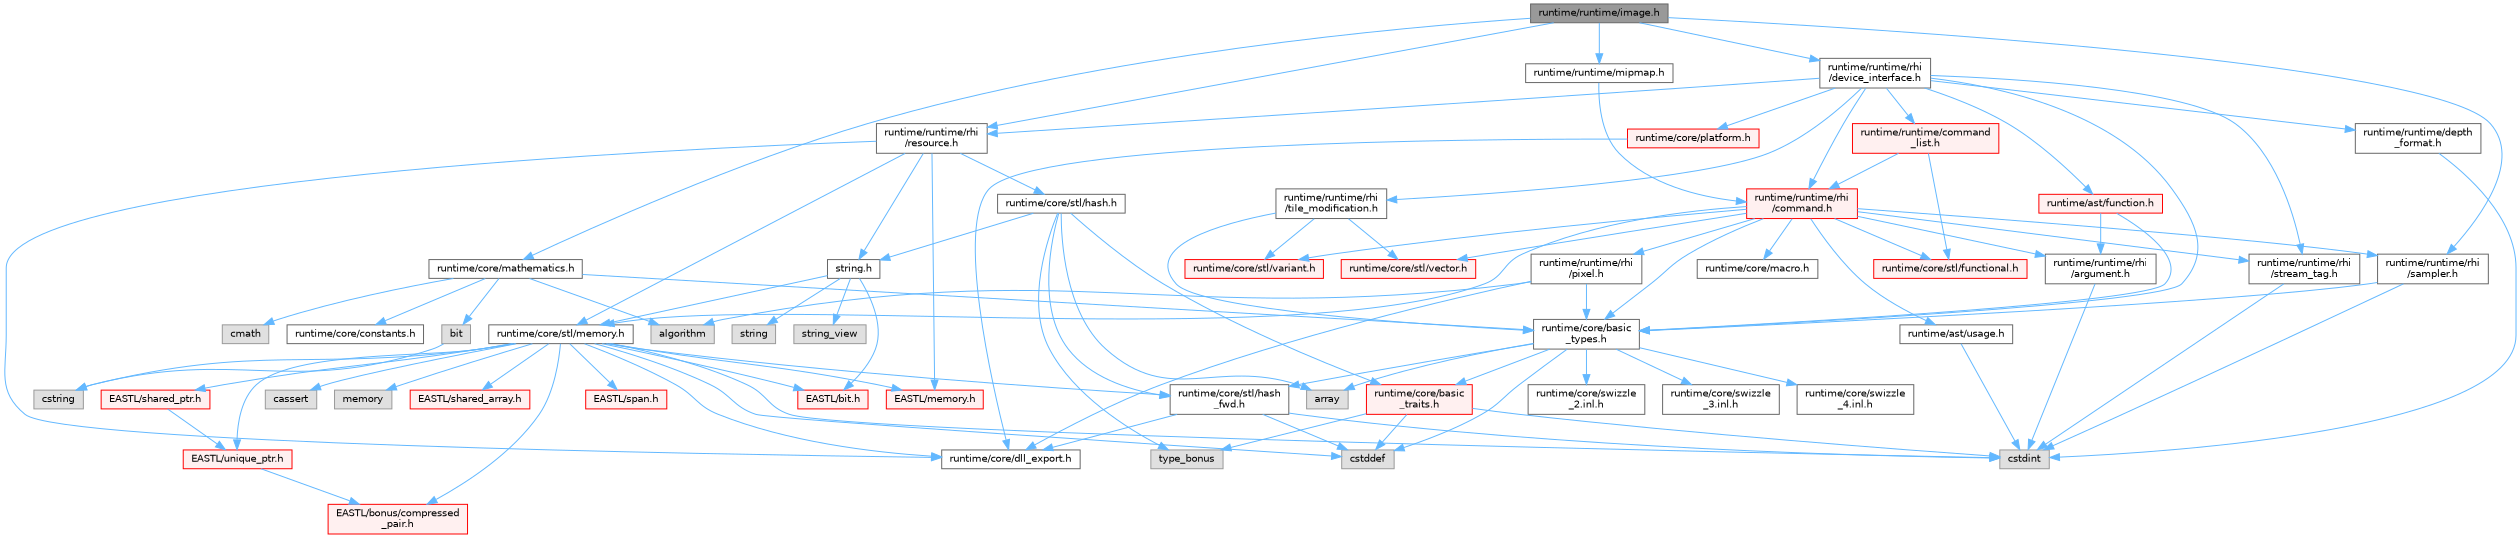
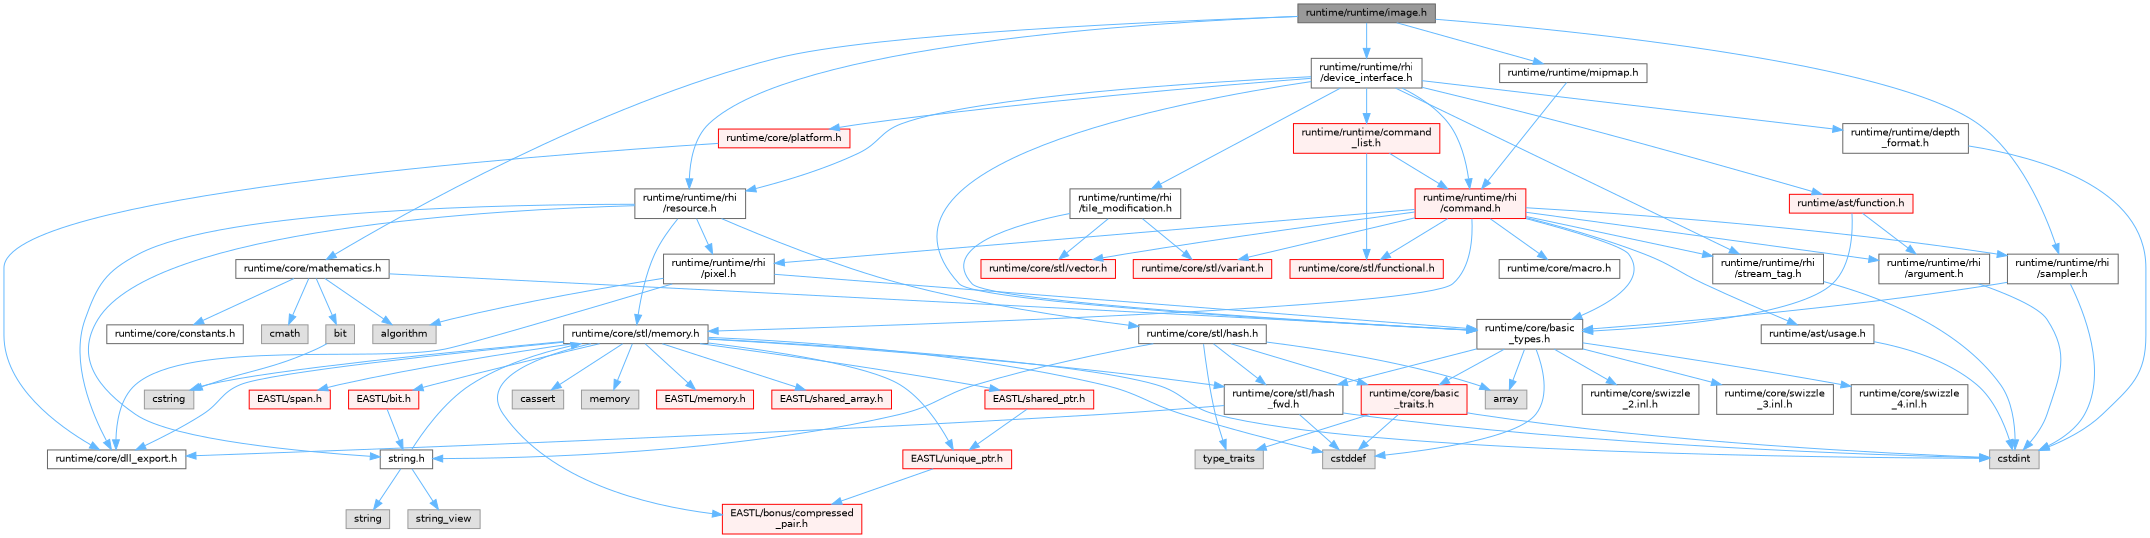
(933, 267) -> (703, 232)
(878, 333) -> (393, 425)
(1187, 459) -> (1229, 459)
